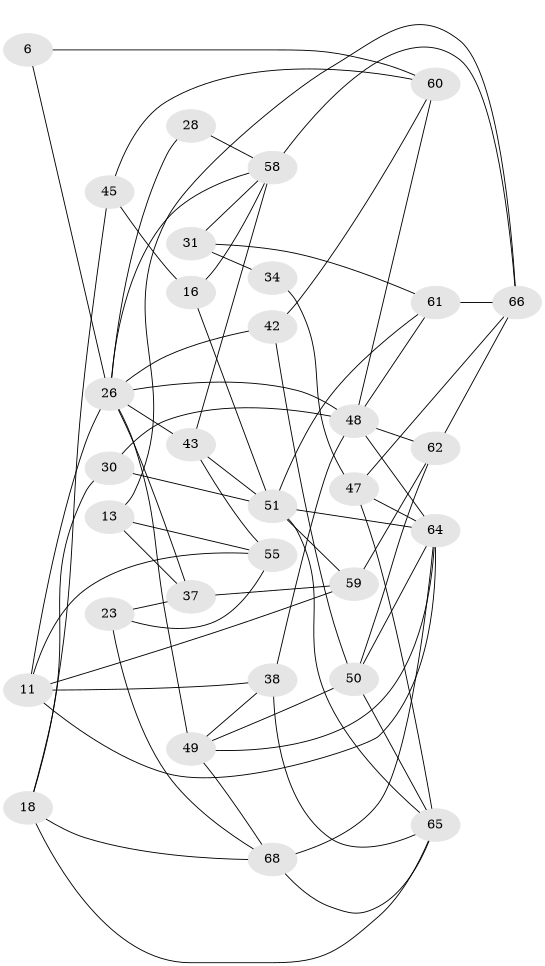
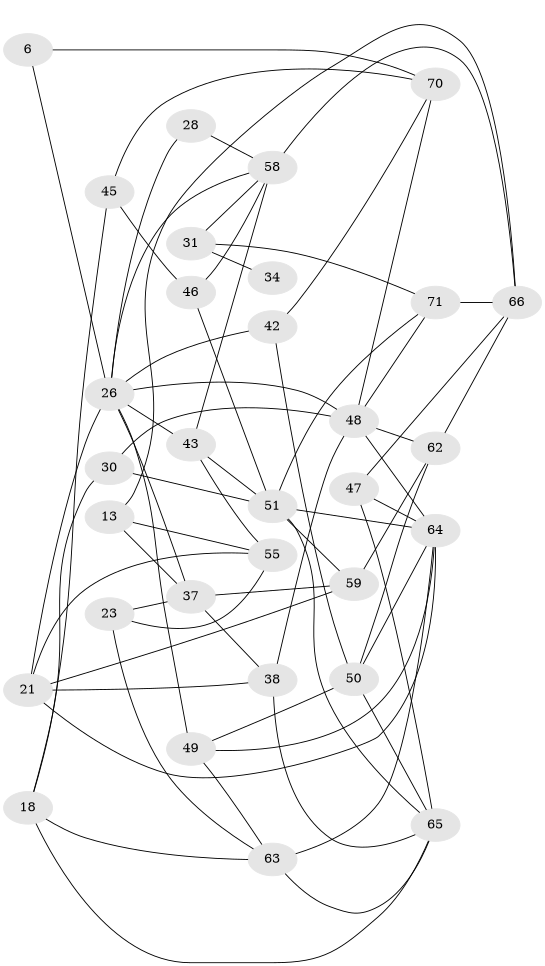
(436, 84) -> (436, 84)
(191, 293) -> (191, 293)
(436, 303) -> (436, 303)
(317, 382) -> none
(28, 690) -> (28, 690)
(232, 715) -> (232, 639)
(273, 859) -> (273, 859)
